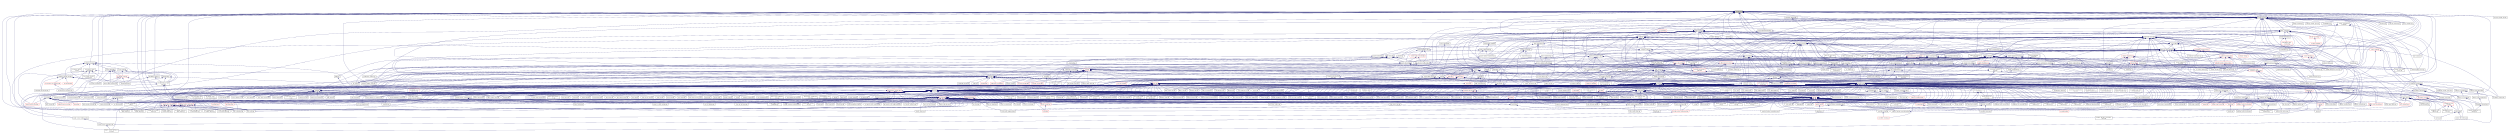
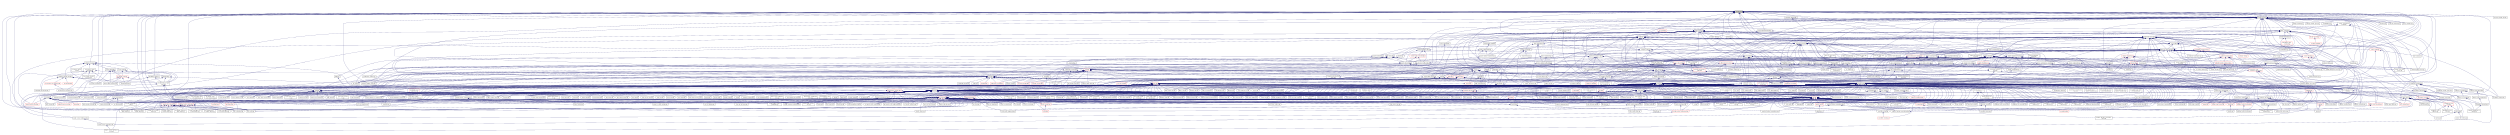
none -> (343, 97)
